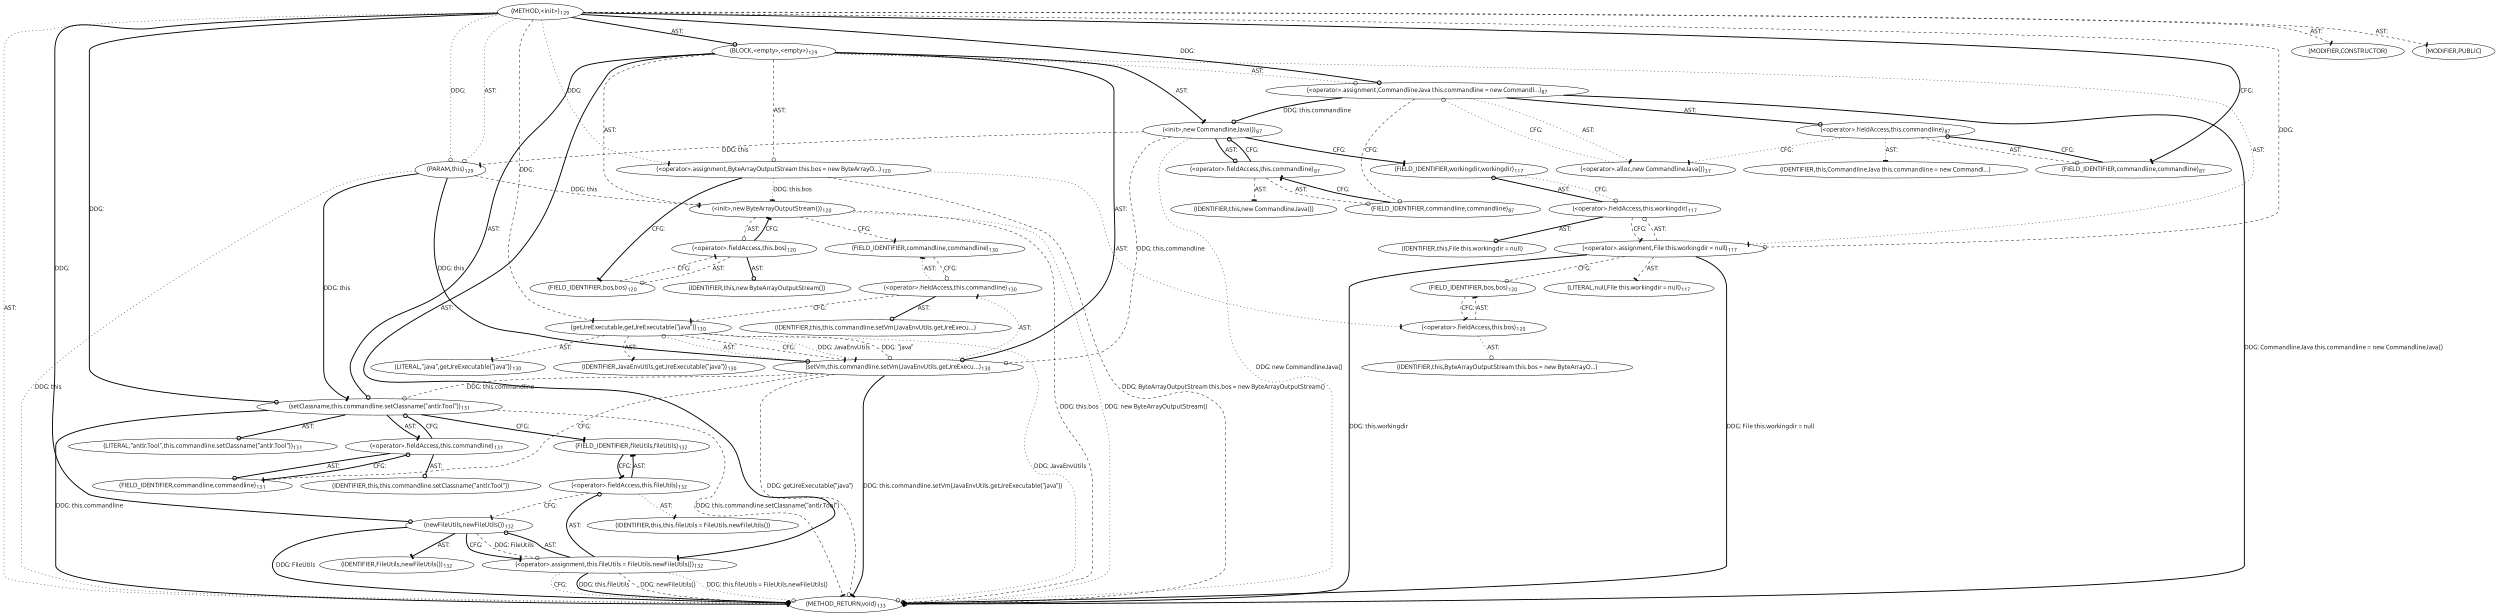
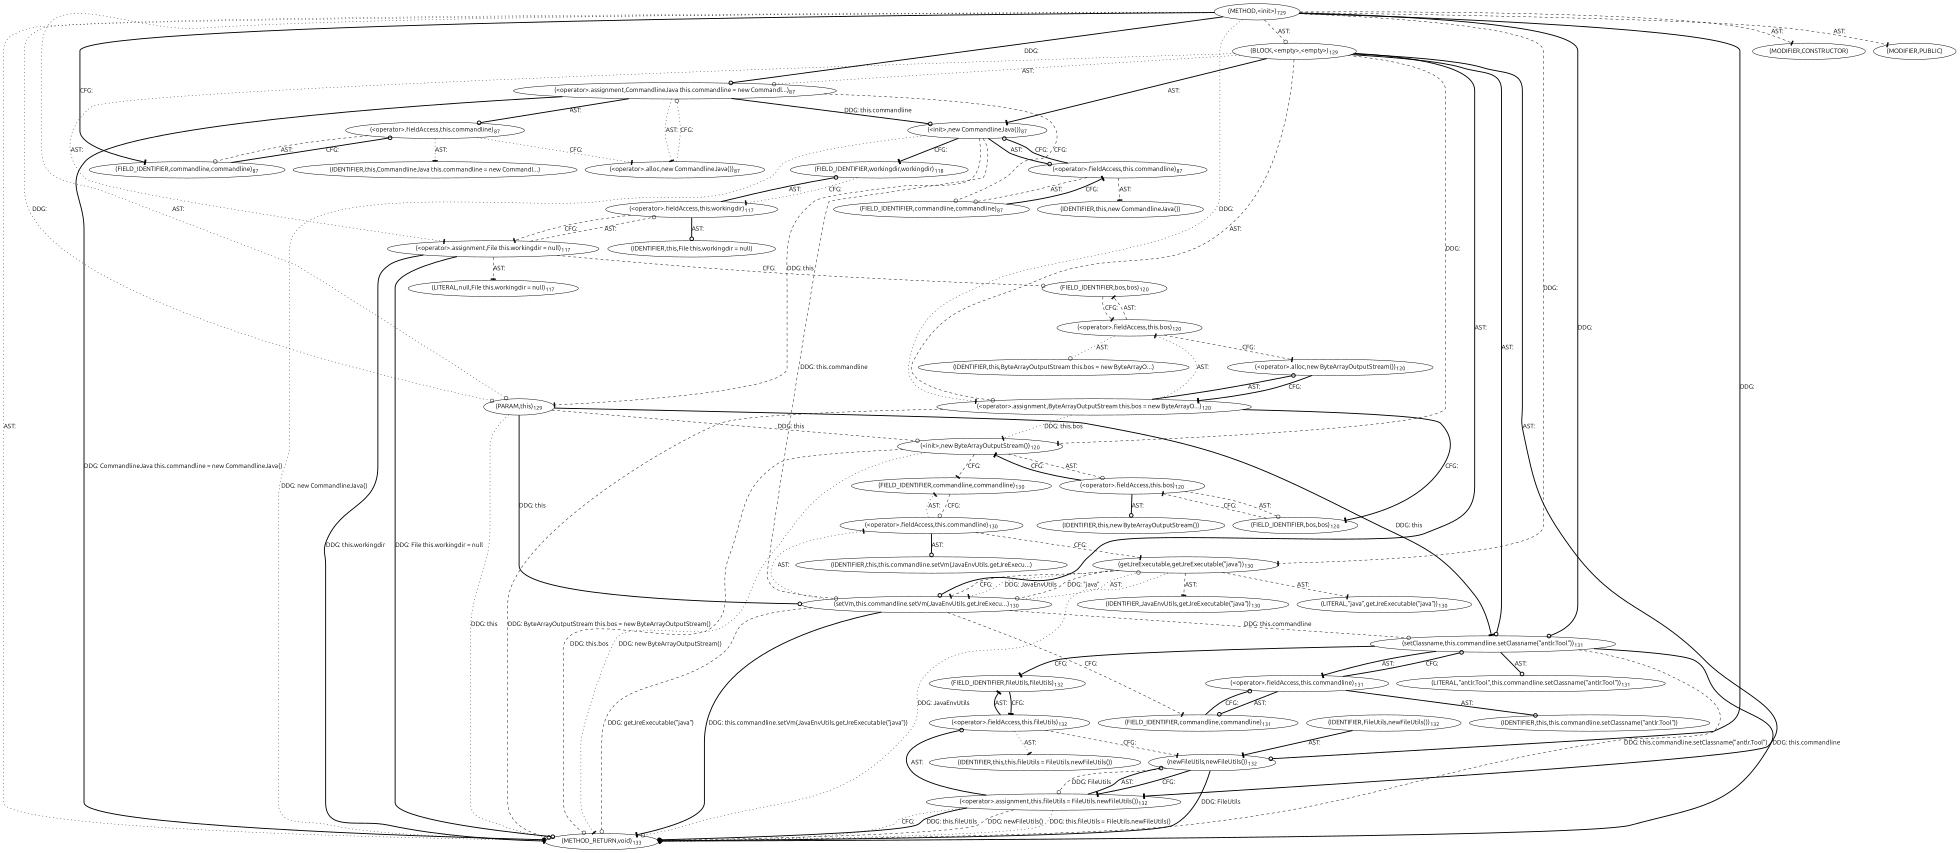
(565, 11) -> (1282, 11)
(1769, 29) -> none
(652, 31) -> (1274, 30)
(611, 130) -> (1454, 249)
(1519, 169) -> (939, 169)
(1708, 169) -> (737, 169)
(1567, 185) -> (803, 193)
none -> (1330, 367)
(434, 545) -> (1299, 743)
